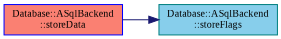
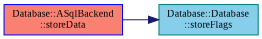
(218, 20) -> (209, 20)
